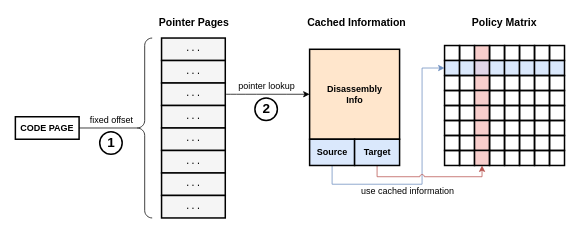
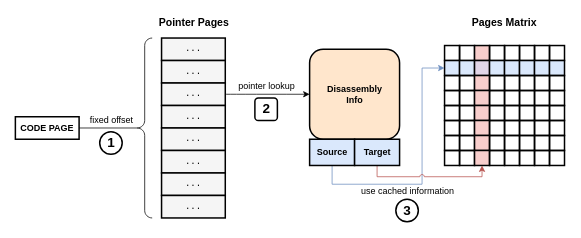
(356, 23) -> none
(505, 23) -> (505, 23)
(355, 94) -> (355, 94)
(266, 109) -> (266, 109)
none -> (407, 210)
